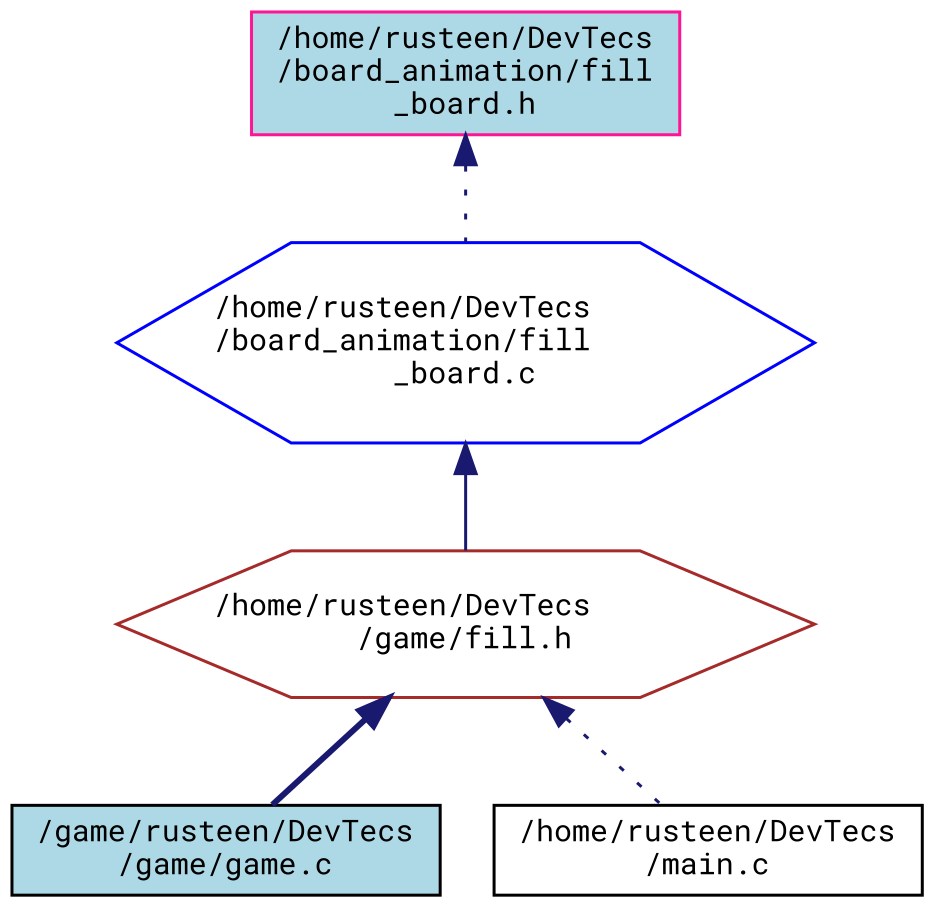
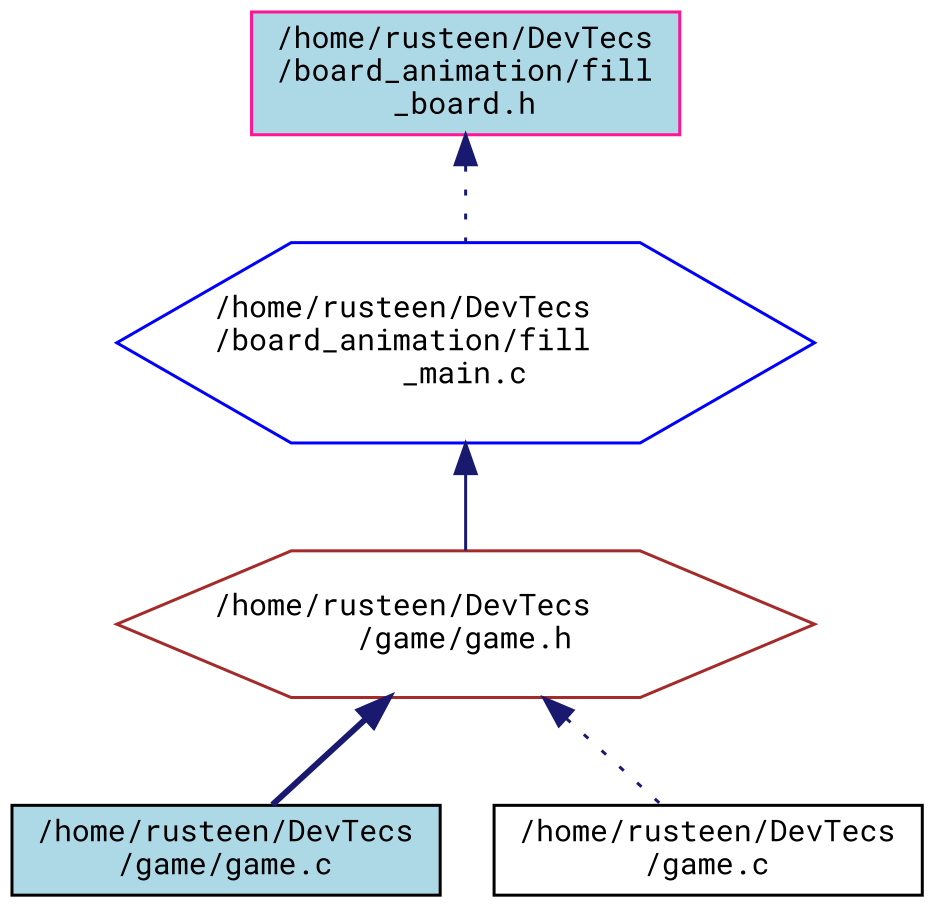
(466, 343) -> (466, 343)
(466, 624) -> (466, 624)
(226, 850) -> (226, 850)
(708, 850) -> (708, 850)
